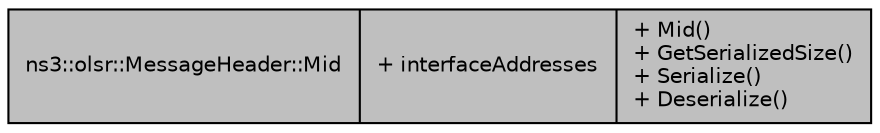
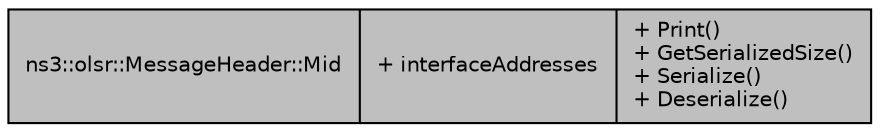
(672, 31) -> (678, 31)
